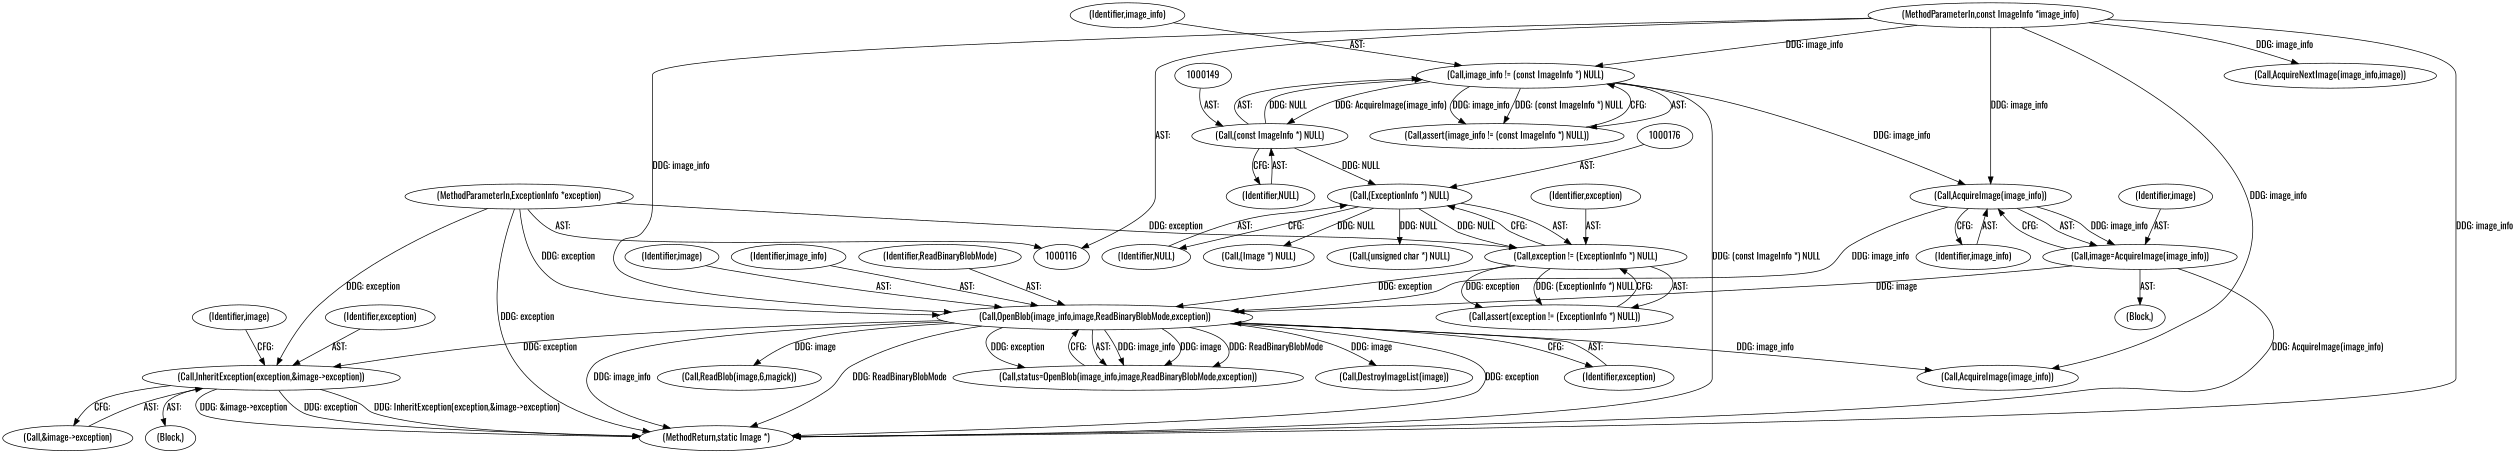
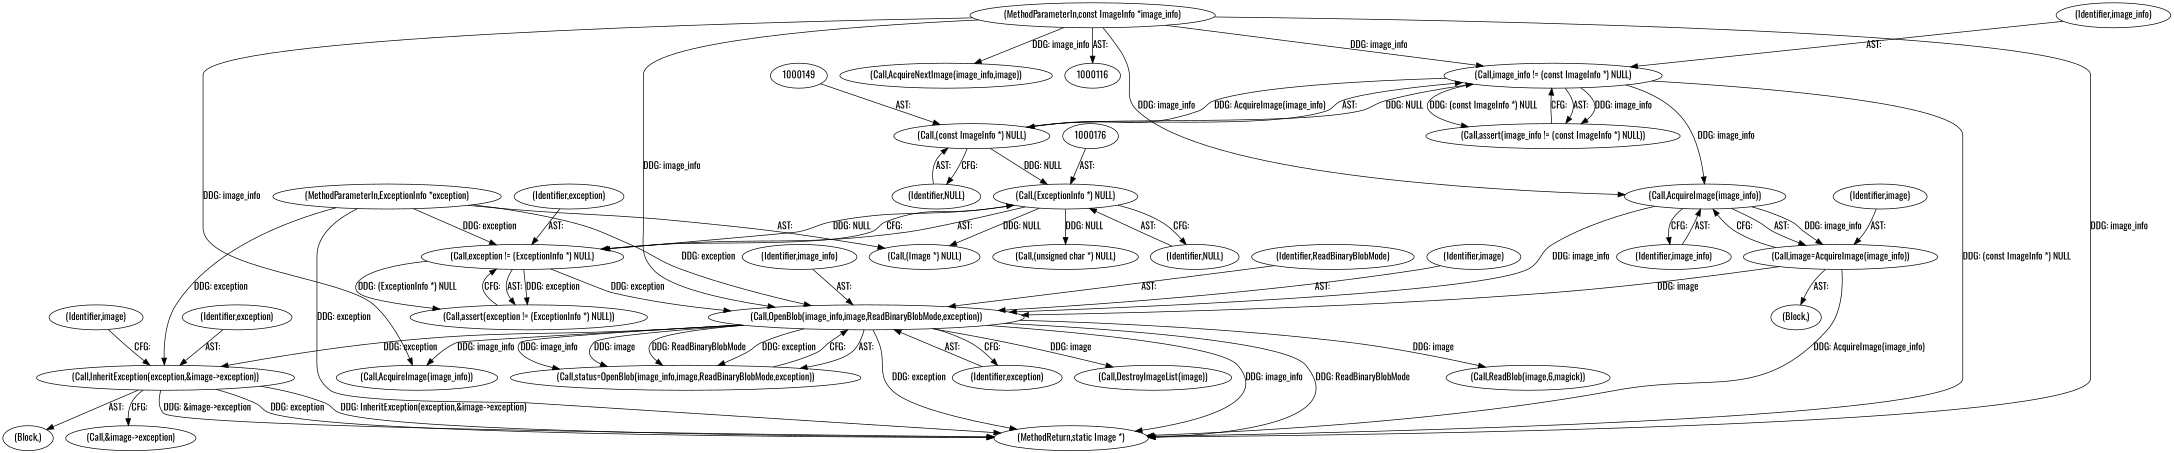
(777, 242) -> (673, 220)
(141, 404) -> none
